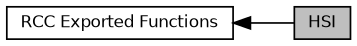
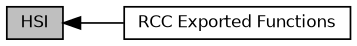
(272, 23) -> (102, 23)
